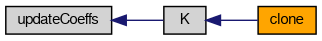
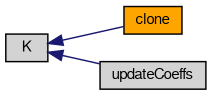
(145, 20) -> (81, 60)
